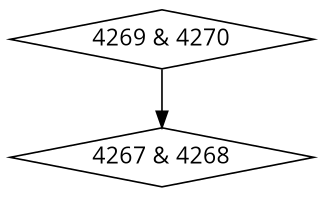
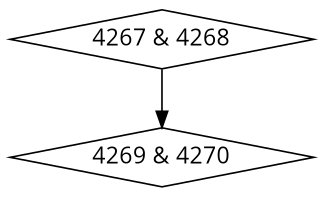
(162, 90) -> (162, 90)
